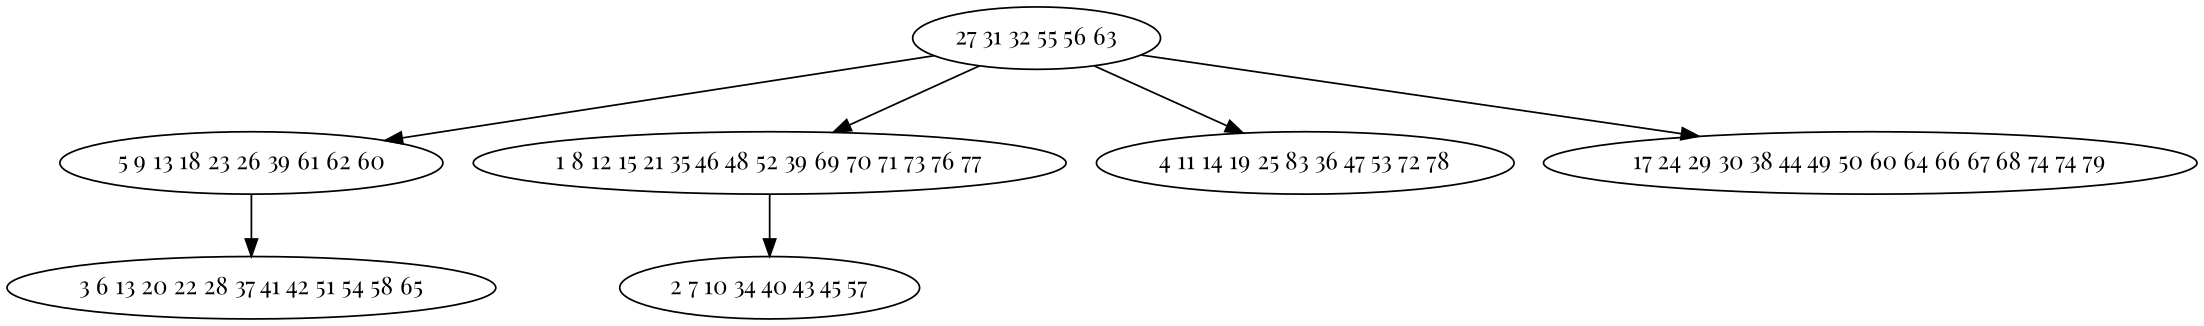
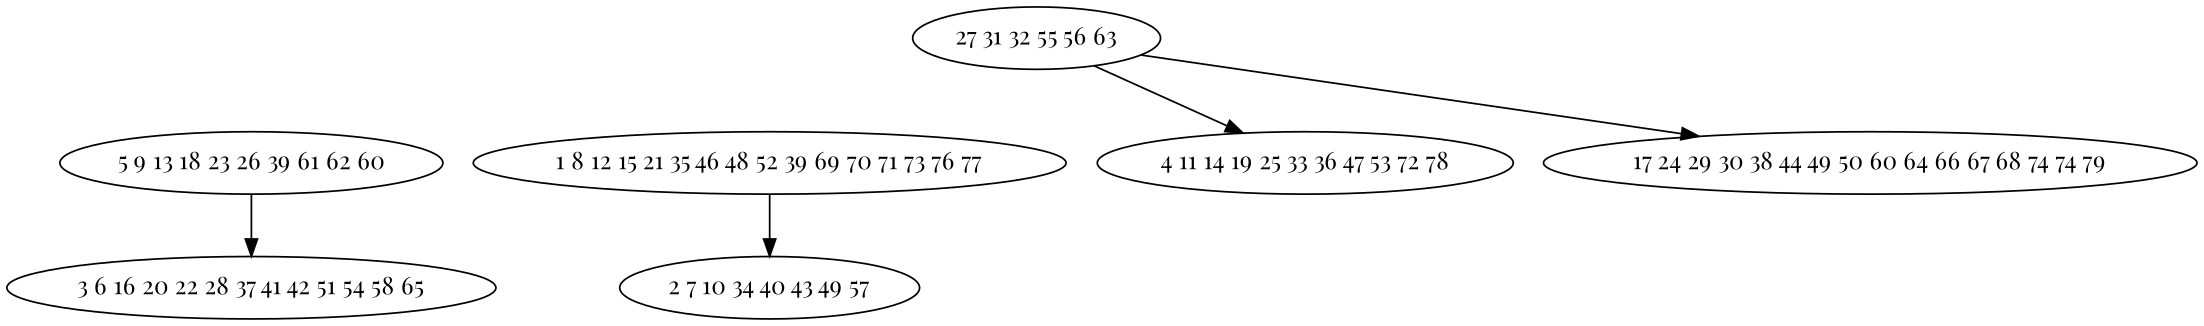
(914, 95) -> none
(668, 97) -> none
(1305, 163) -> (1305, 163)
(251, 288) -> (251, 288)
(770, 288) -> (770, 288)
